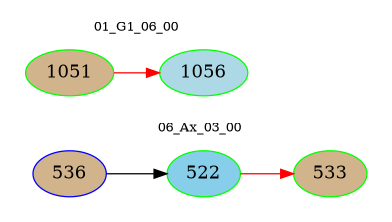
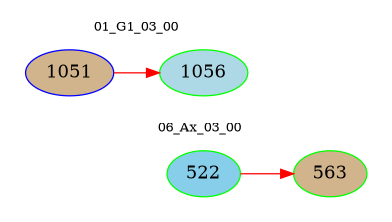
(137, 27) -> (137, 27)
(70, 73) -> (70, 73)
(70, 174) -> none
(330, 174) -> (330, 174)
